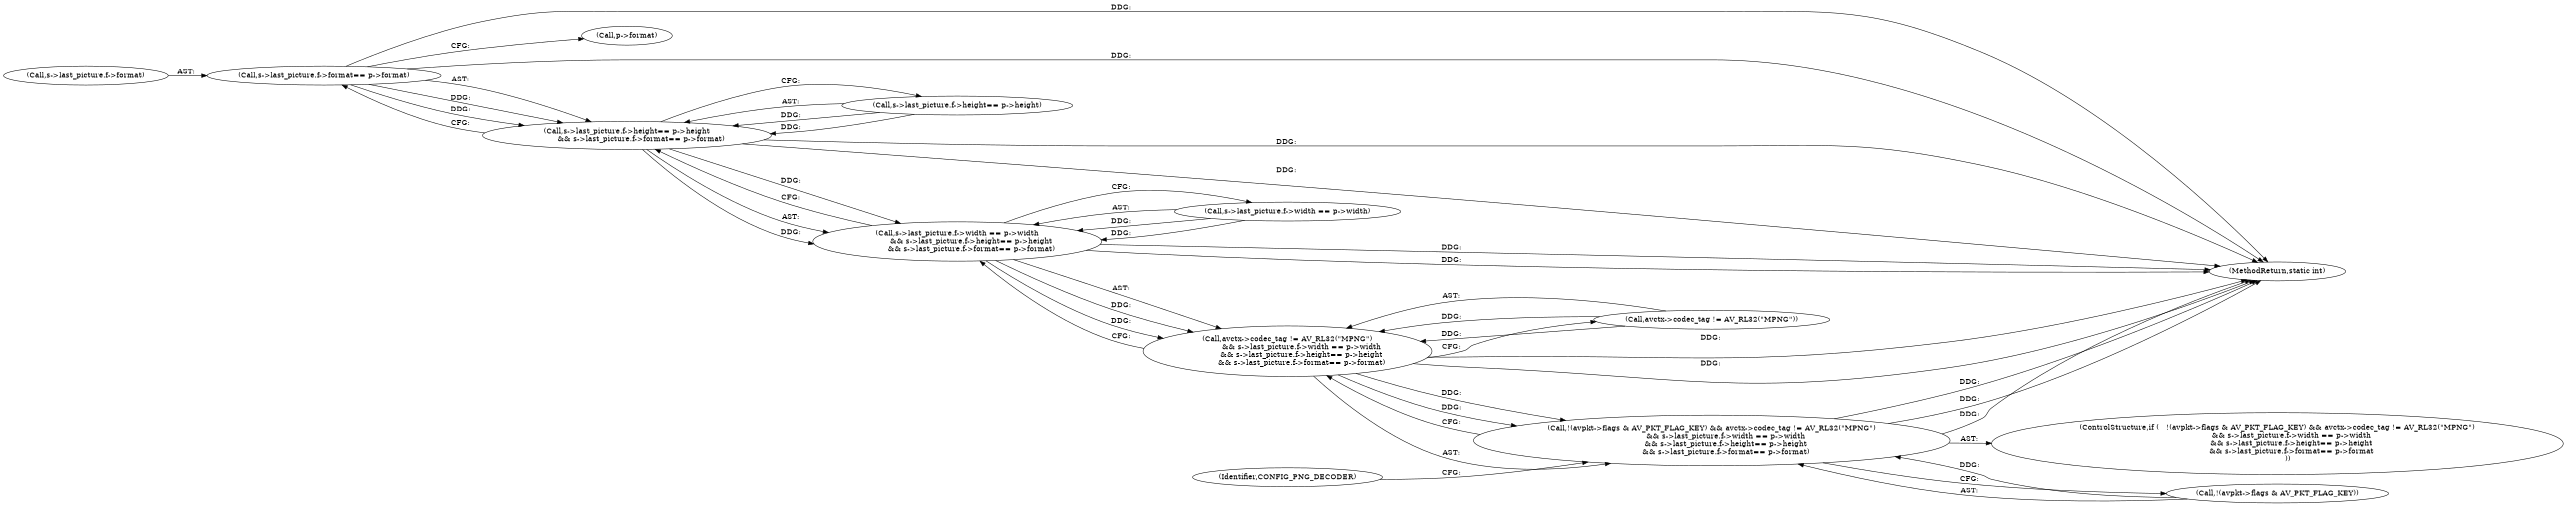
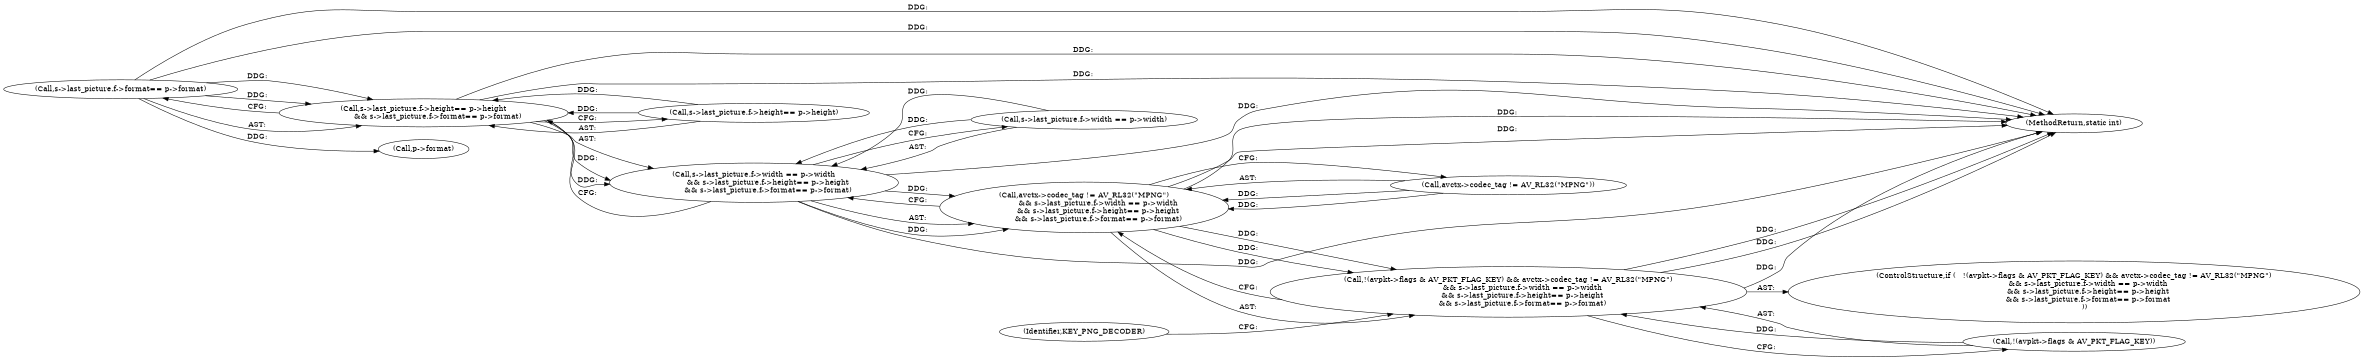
(462, 46) -> (258, 137)
(86, 76) -> none
(1288, 477) -> (1084, 332)
